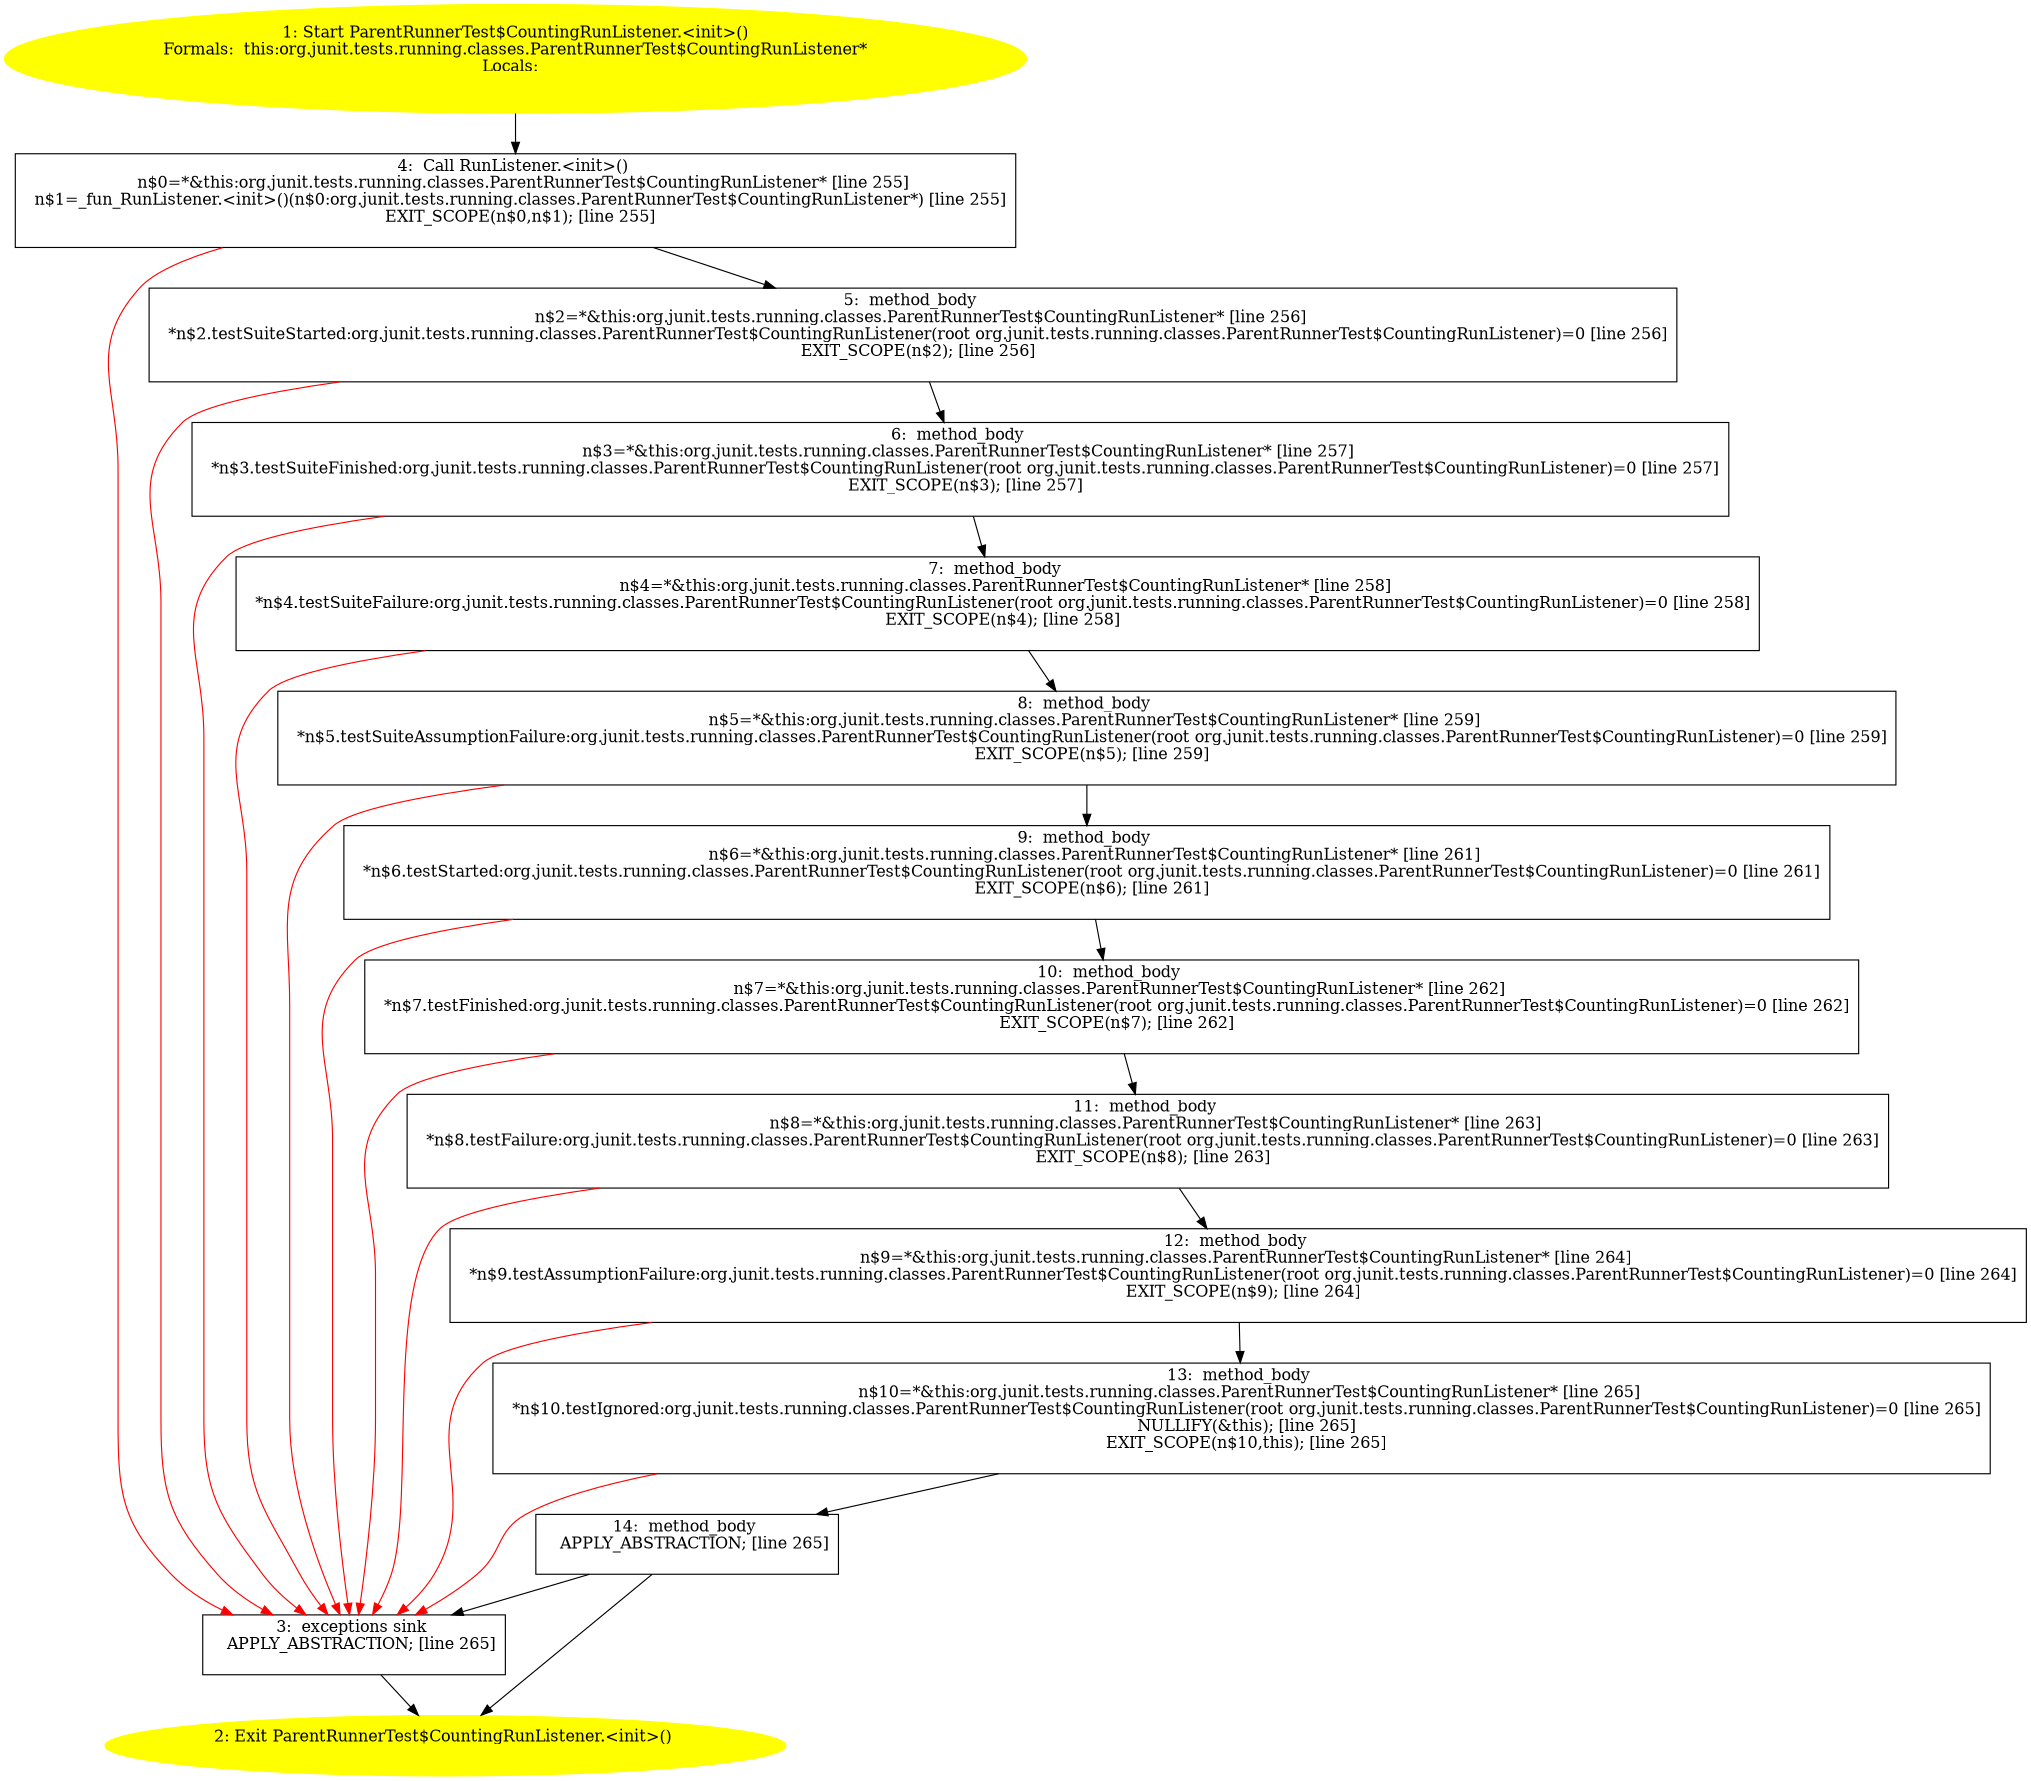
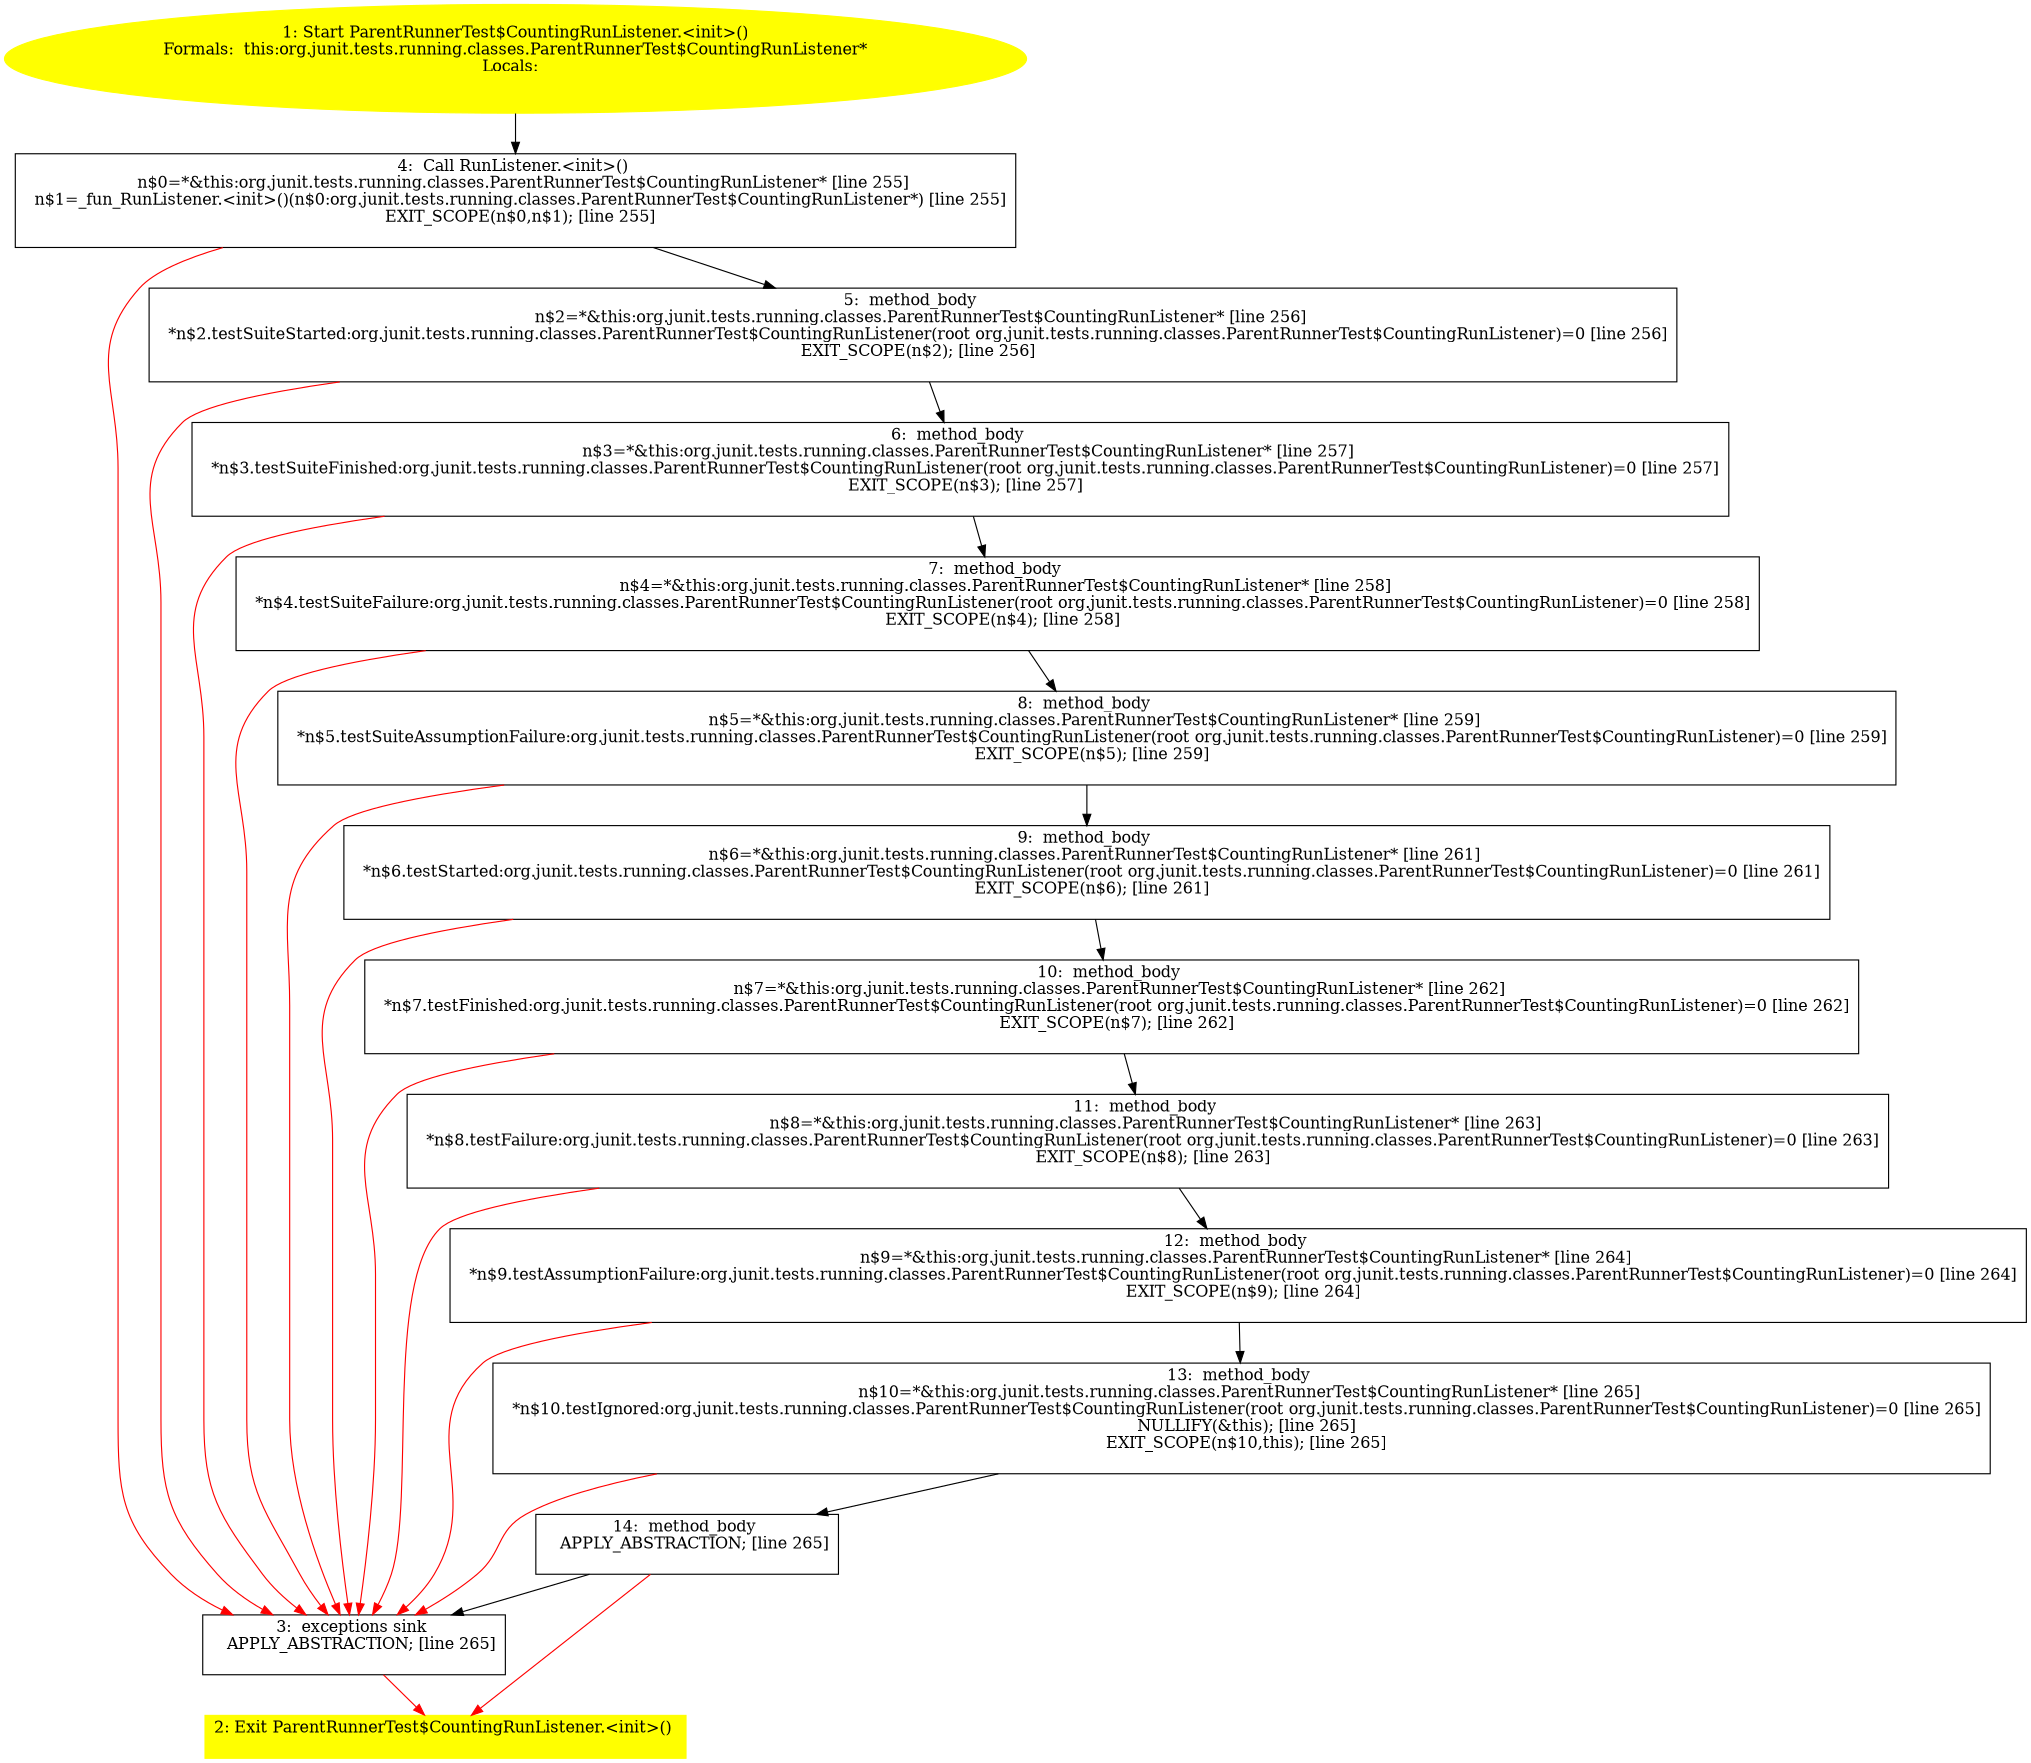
(571, 1641) -> (565, 1641)
(396, 1691) -> (400, 1691)
(446, 1746) -> (446, 1737)
